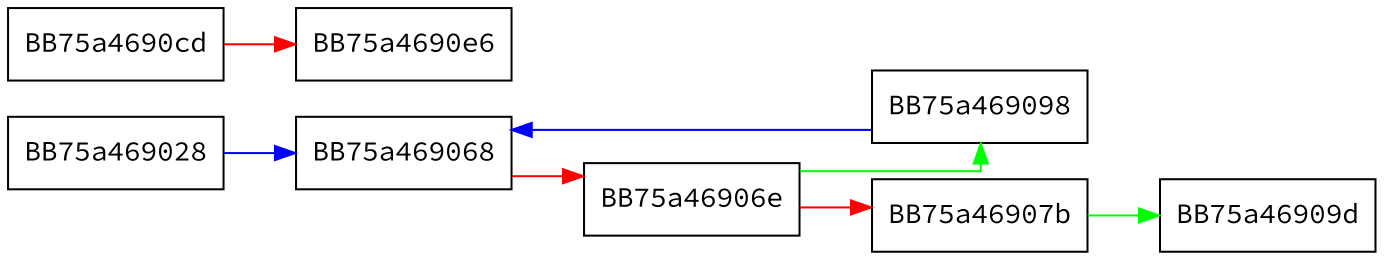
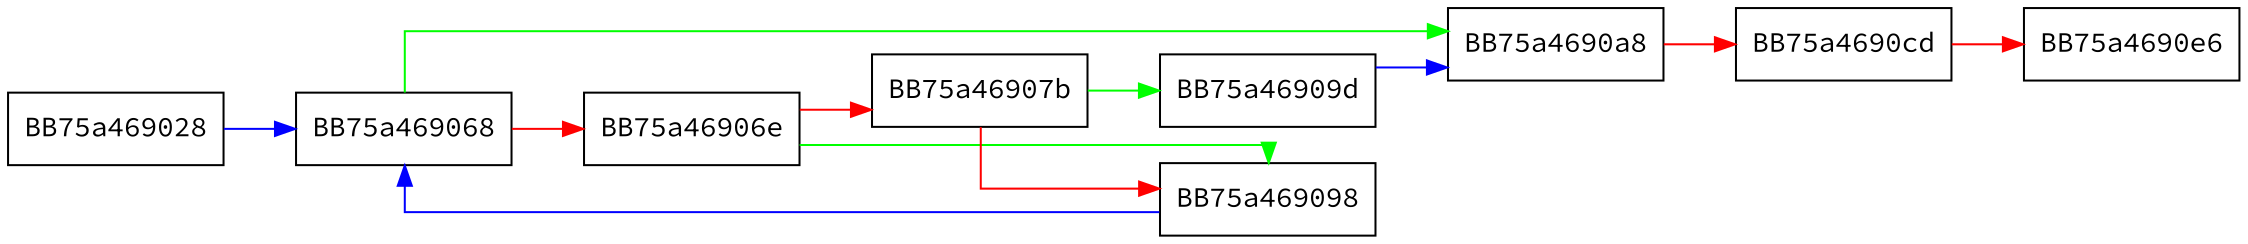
none -> (1556, 44)
none -> (1029, 189)
